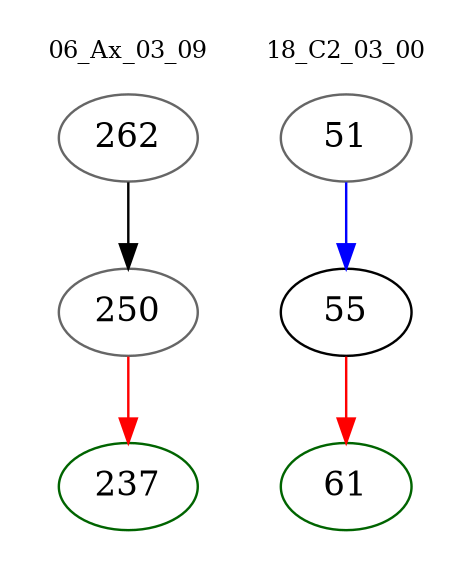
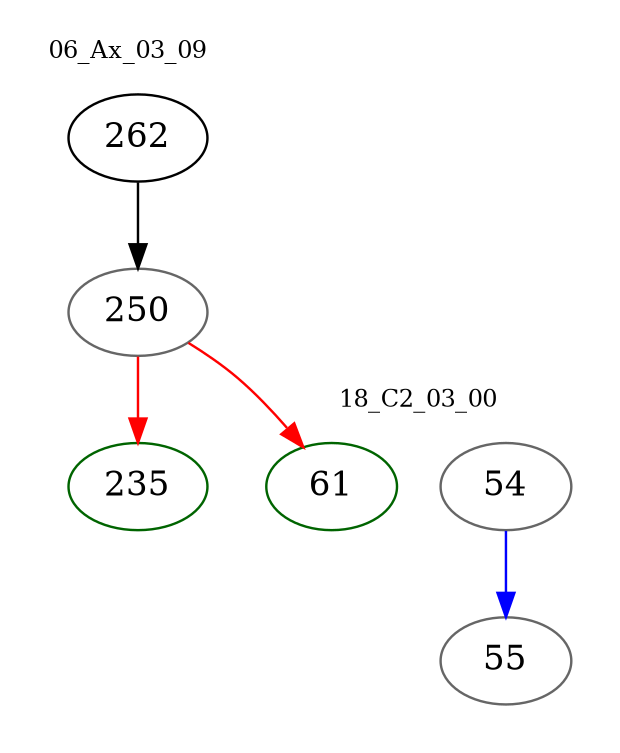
(128, 138) -> (138, 138)
(346, 138) -> (506, 487)
(346, 312) -> (506, 661)
(346, 388) -> (263, 402)
(128, 487) -> (138, 487)
